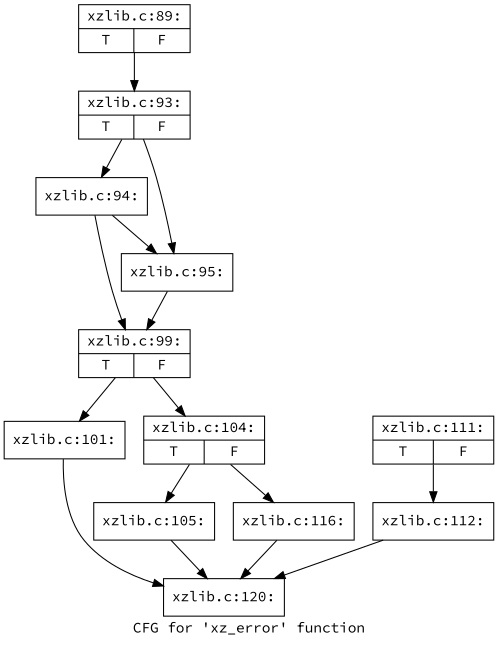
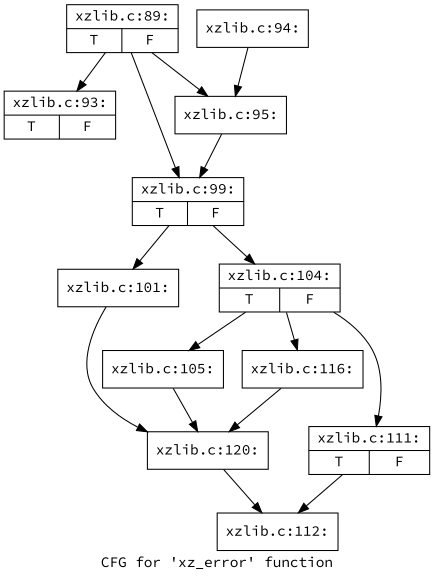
(114, 154) -> none
(160, 190) -> (176, 71)
(106, 268) -> (153, 110)
none -> (375, 356)
(334, 558) -> (239, 487)
